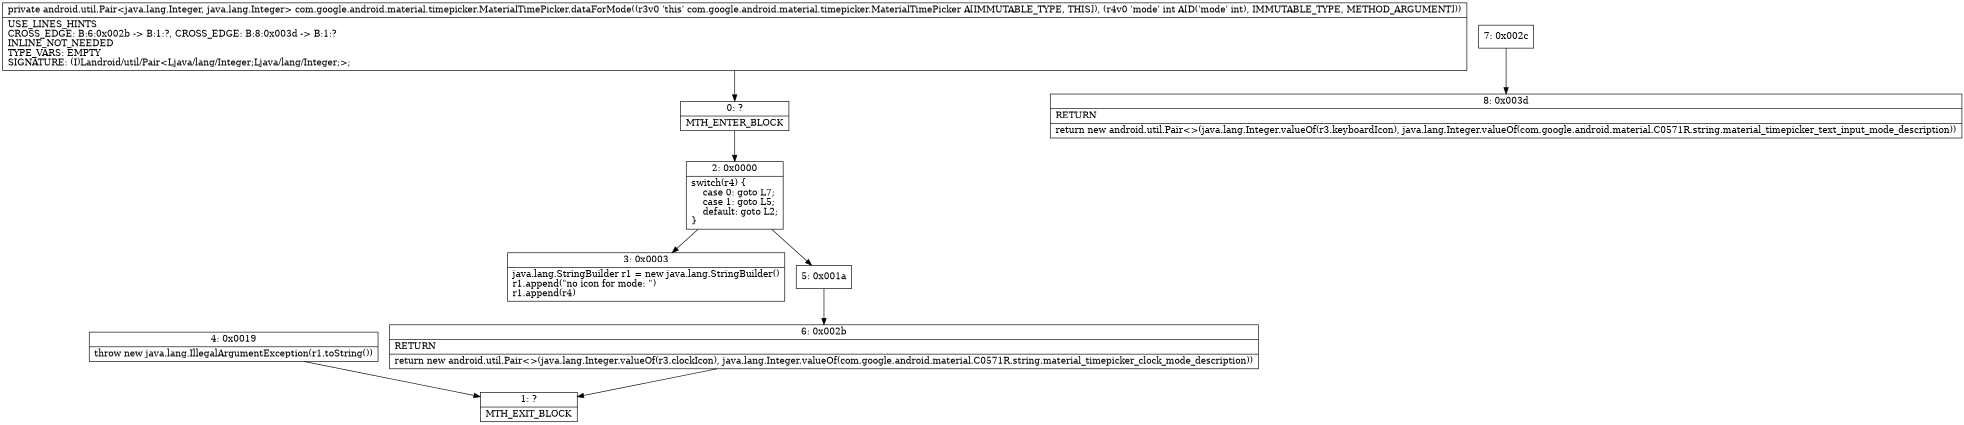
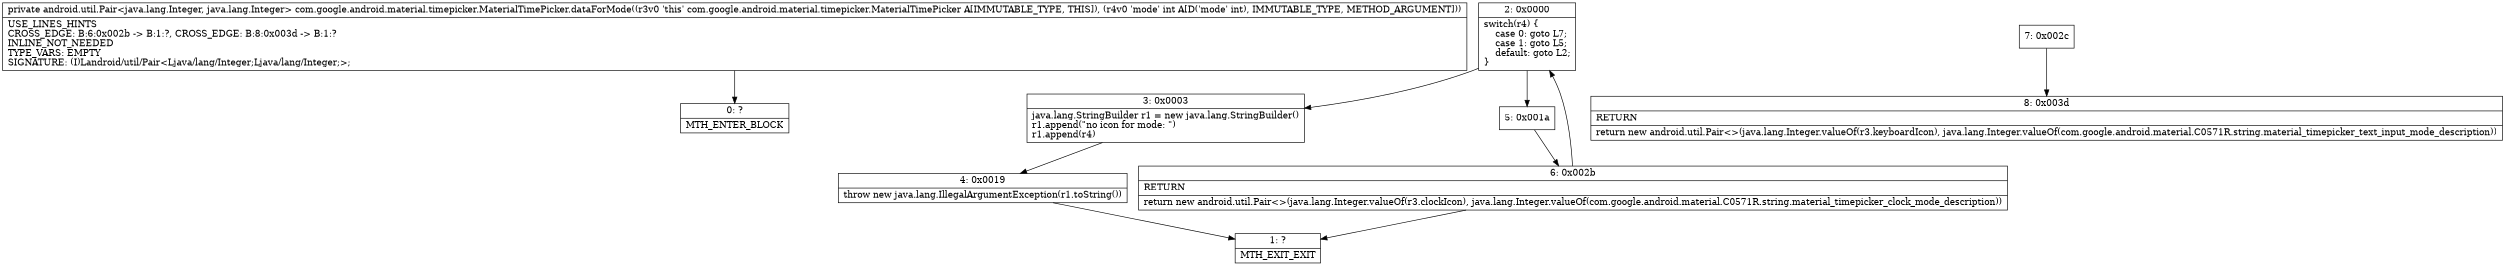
(735, 143) -> (1567, 120)
none -> (1064, 157)
(529, 414) -> (1278, 255)
